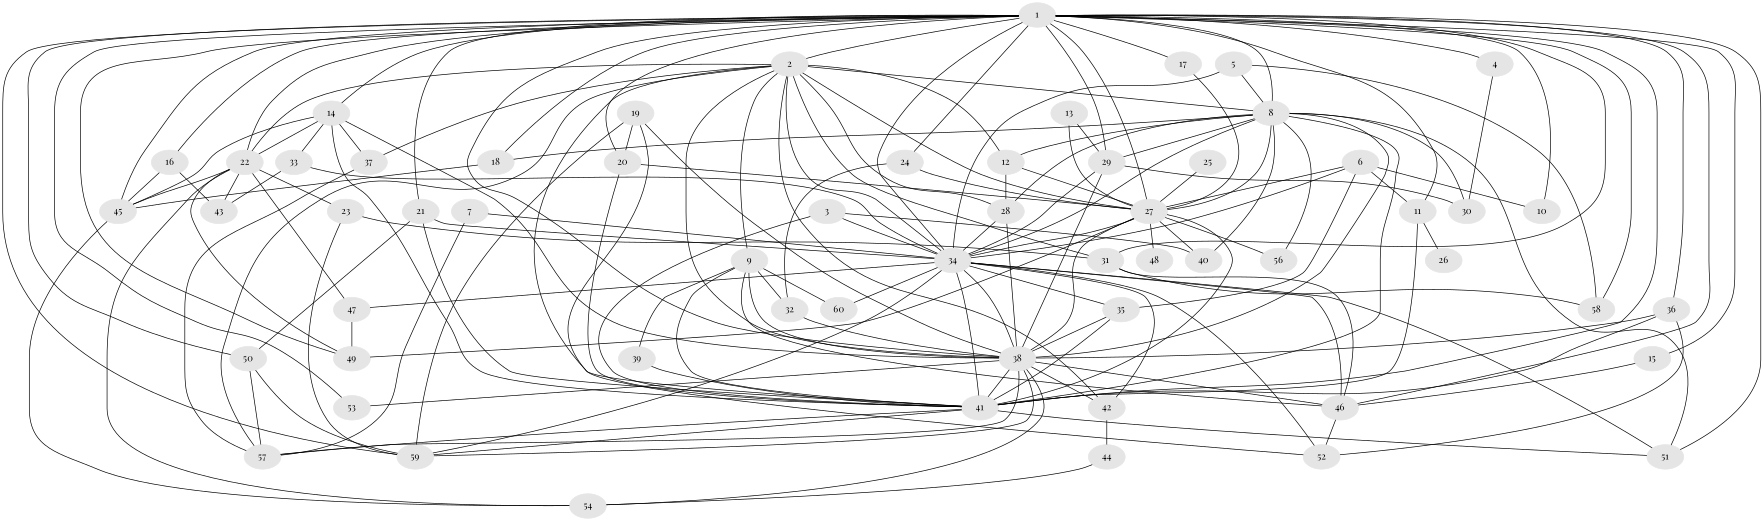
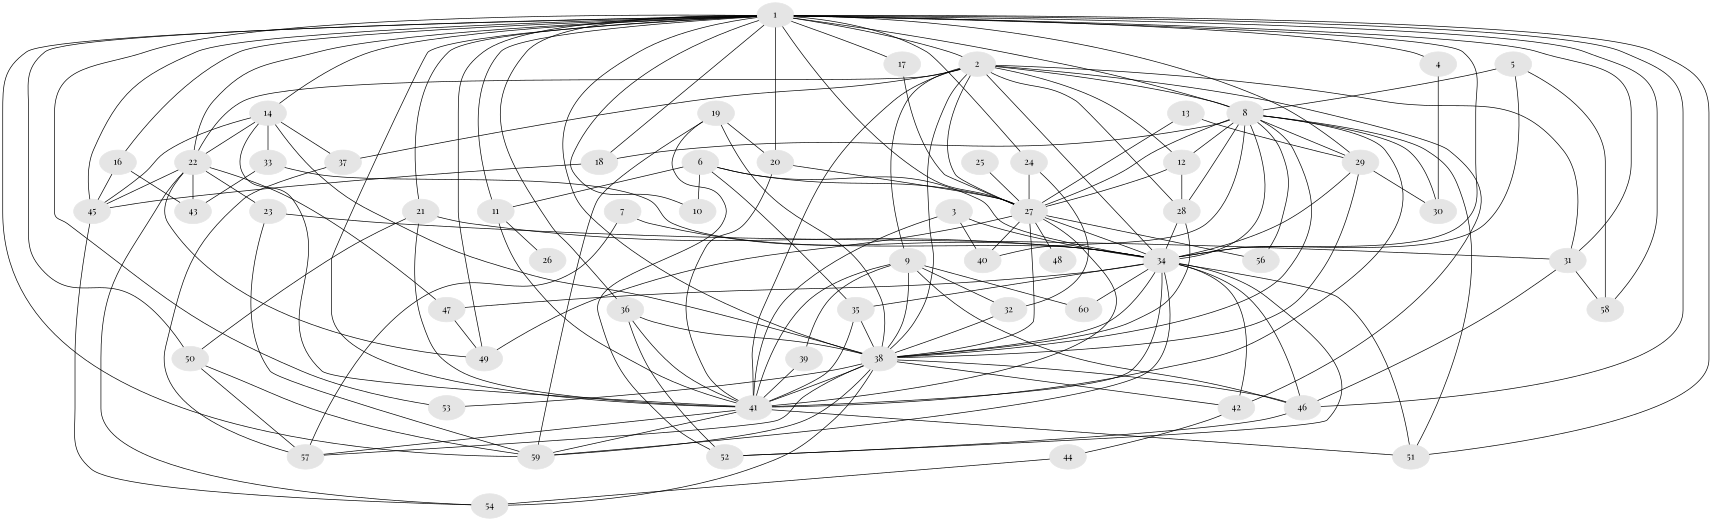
(440, 188) -> none
(1652, 359) -> none
